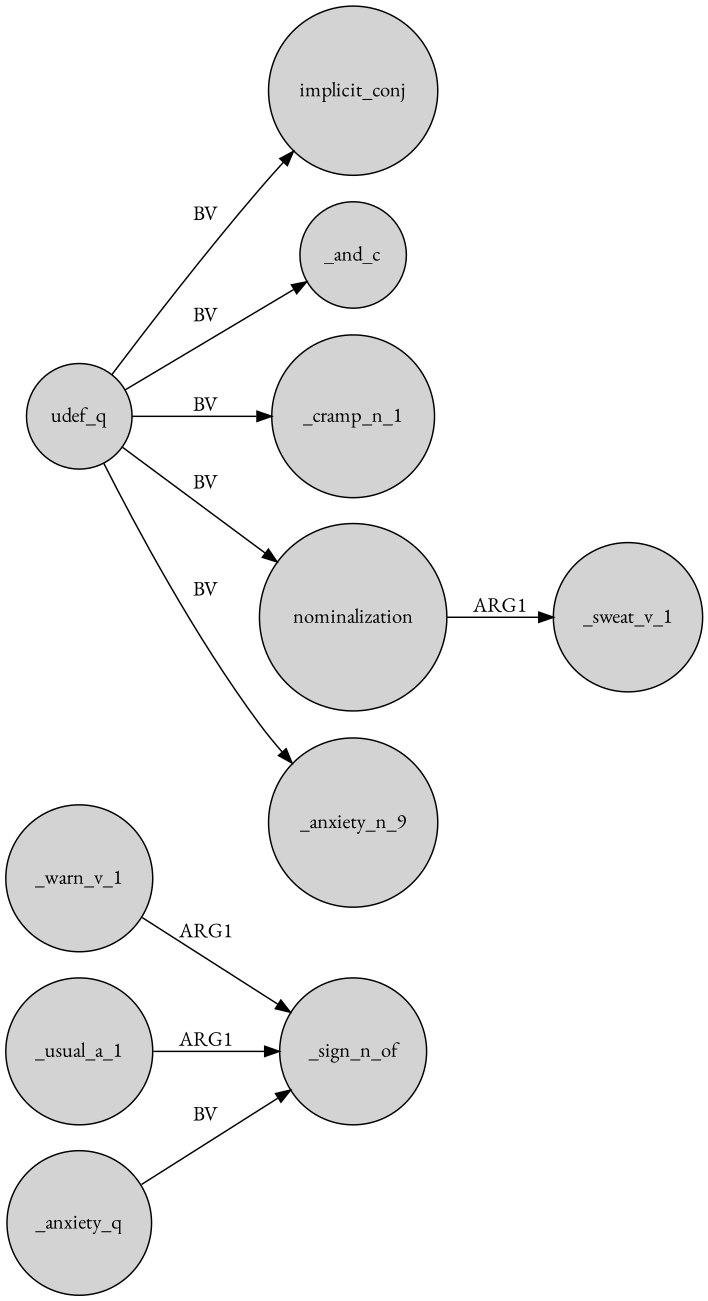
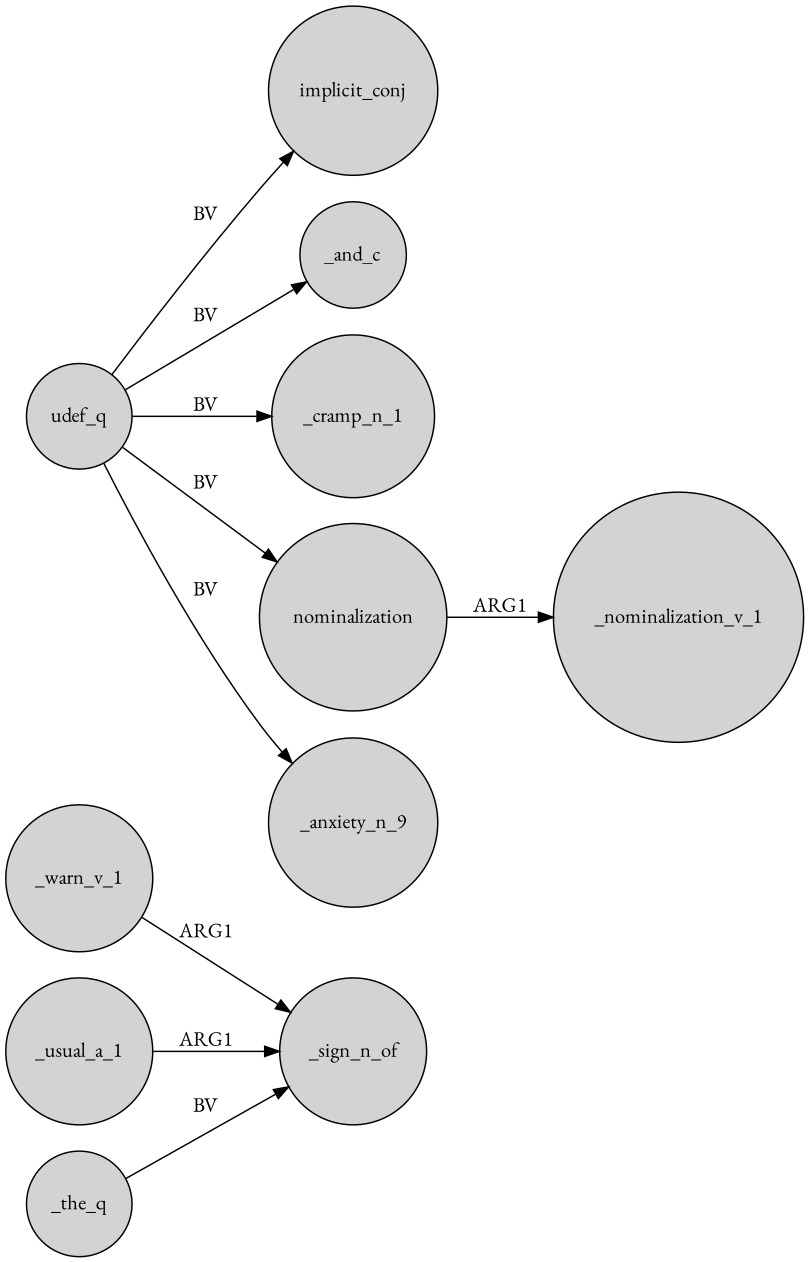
(628, 617) -> (679, 617)
(79, 1223) -> (79, 1204)
